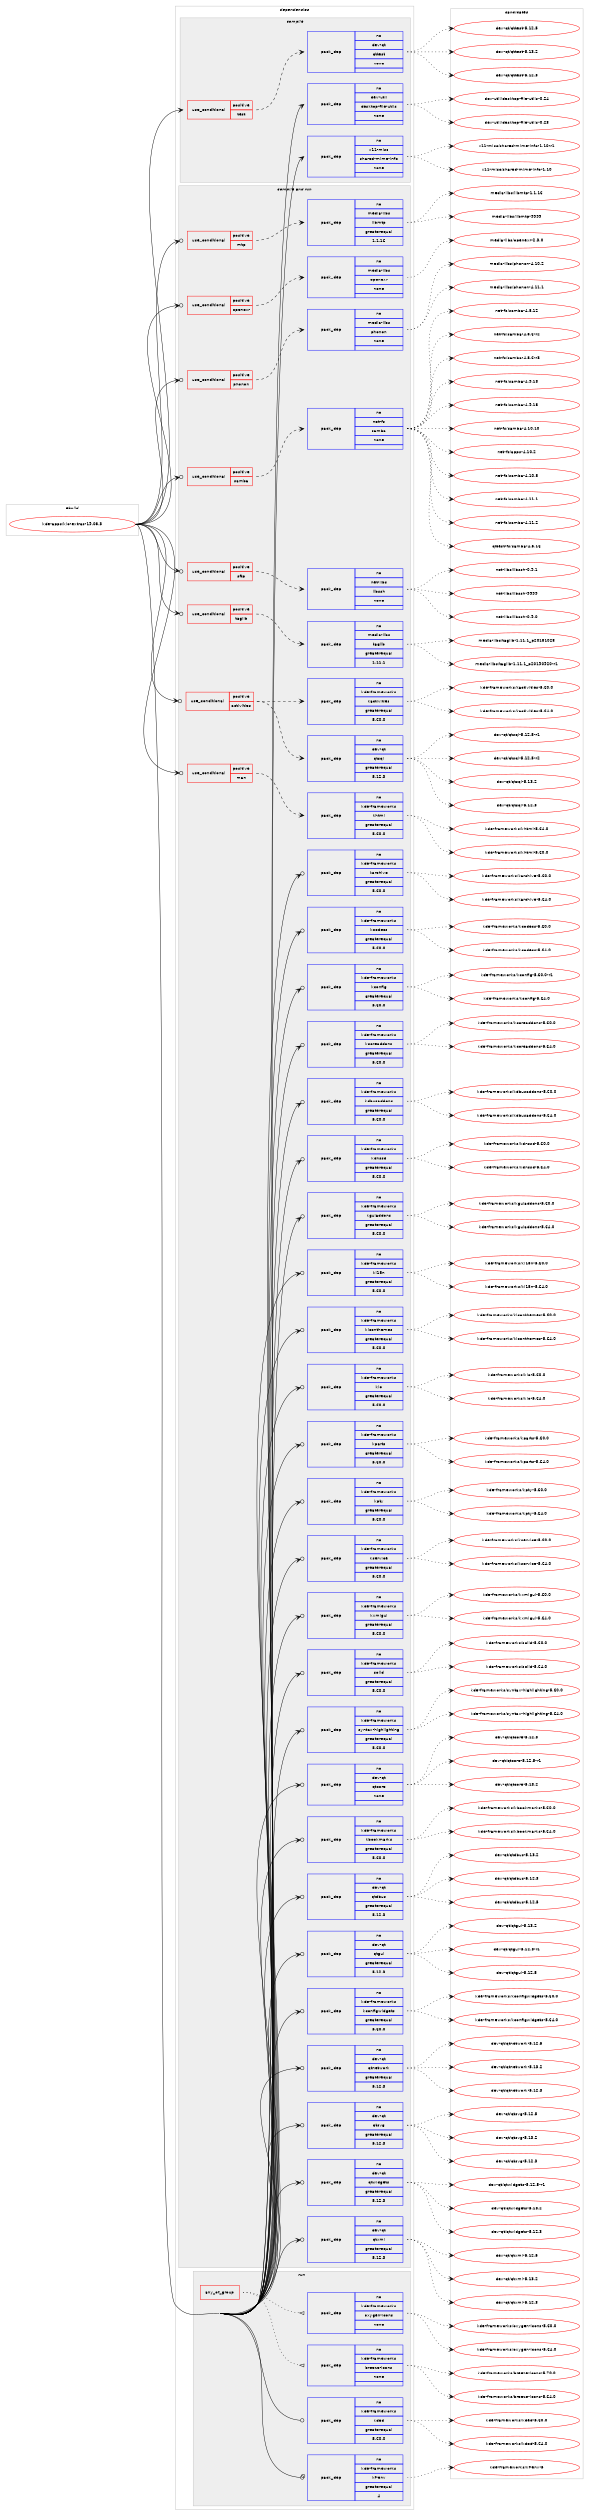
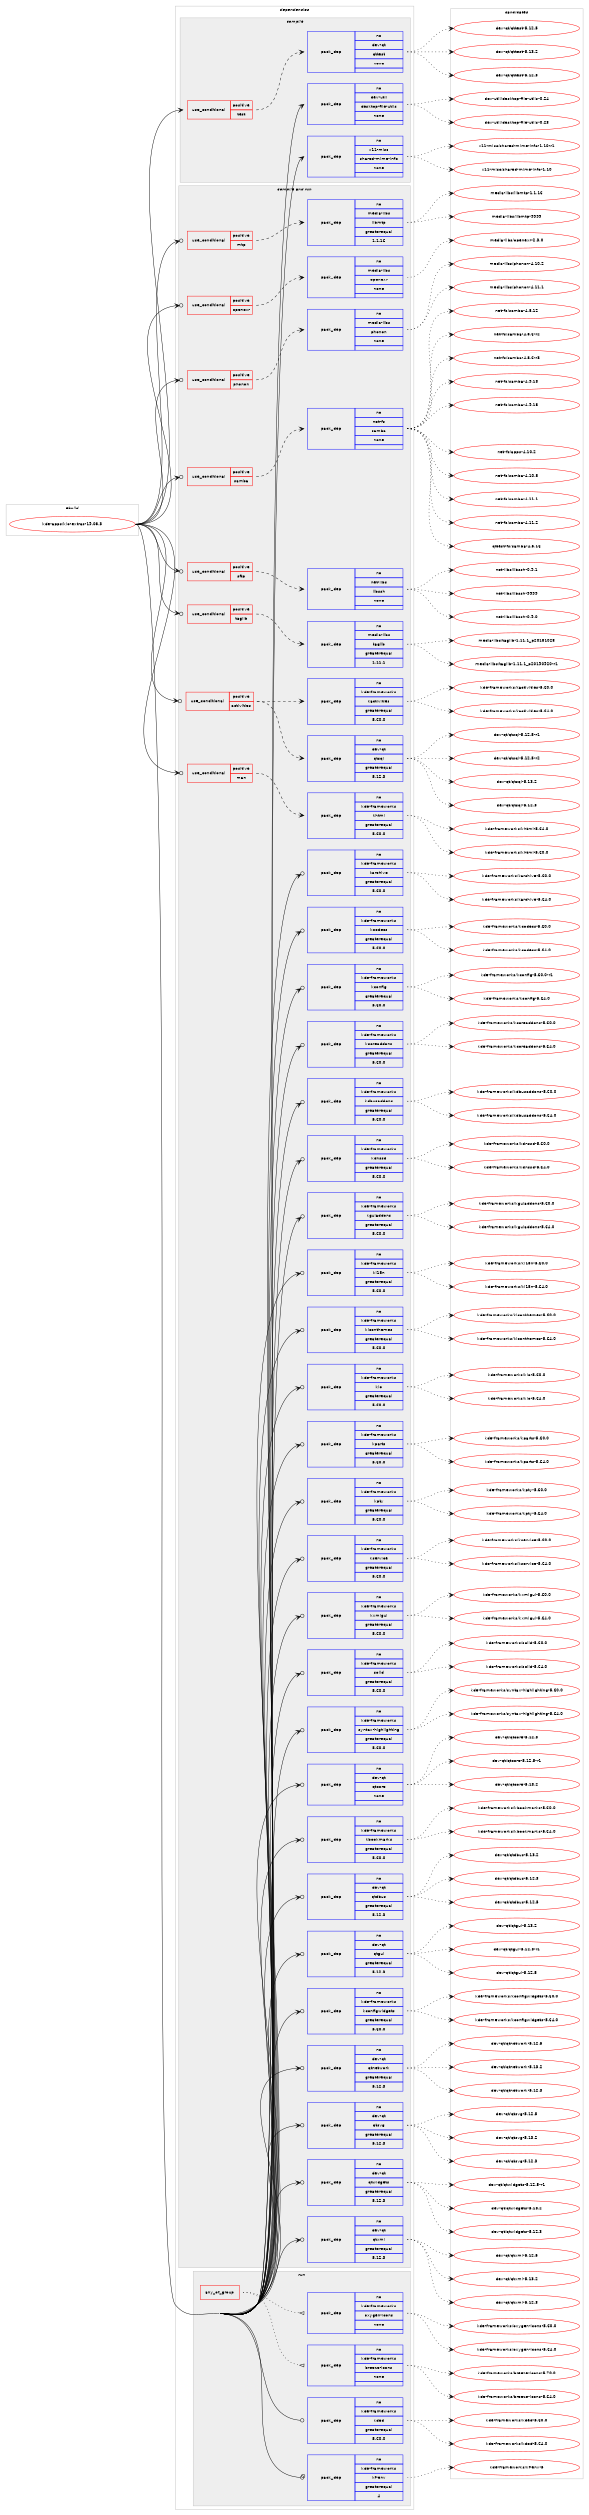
(517, 429) -> none
